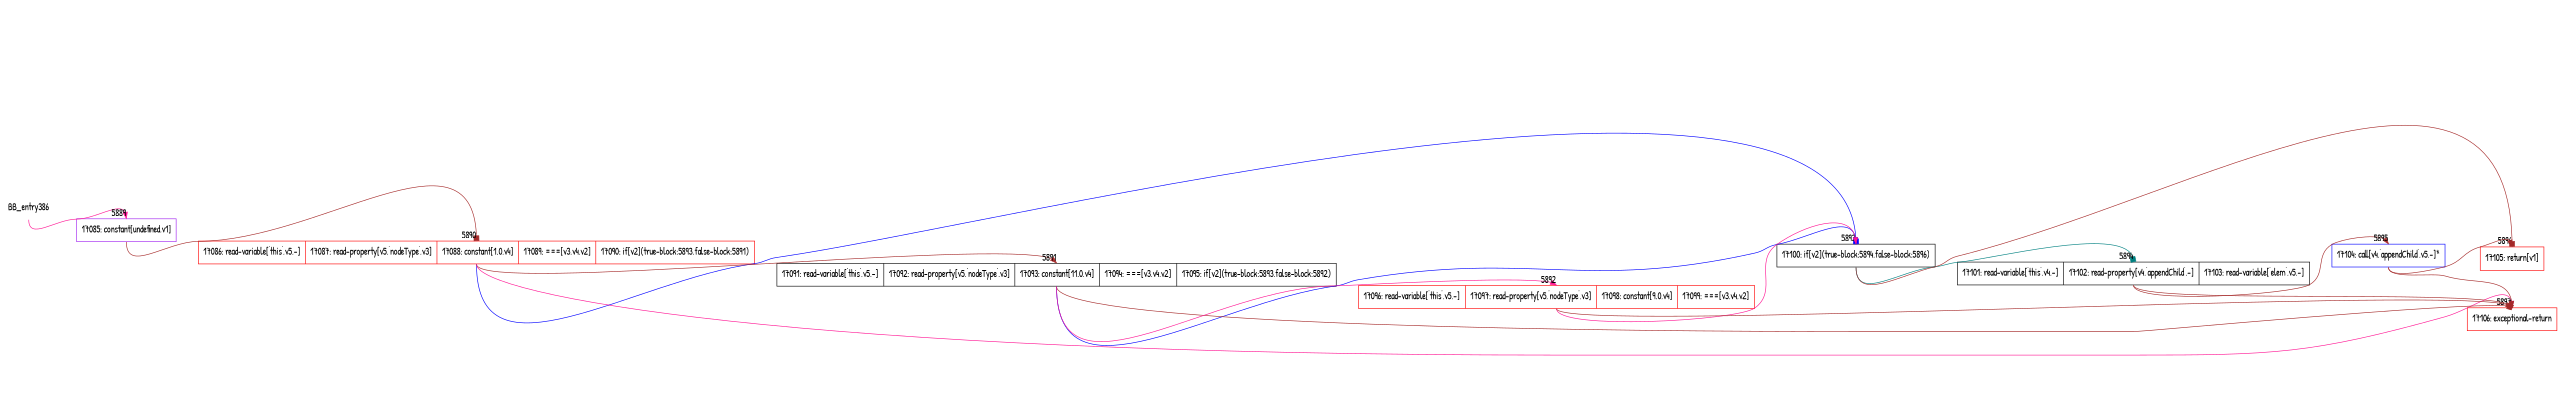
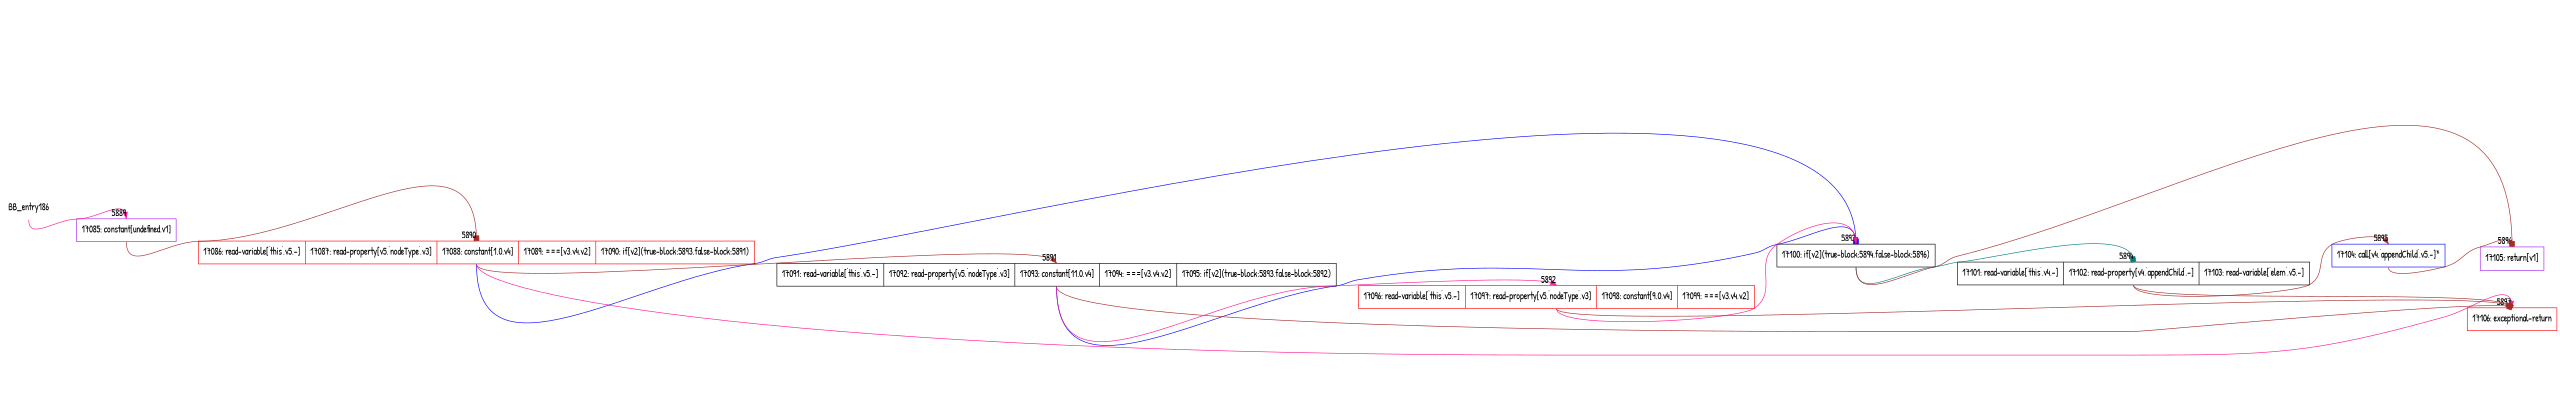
(29, 208) -> (29, 208)
(2512, 259) -> (2512, 259)
(2453, 278) -> none
